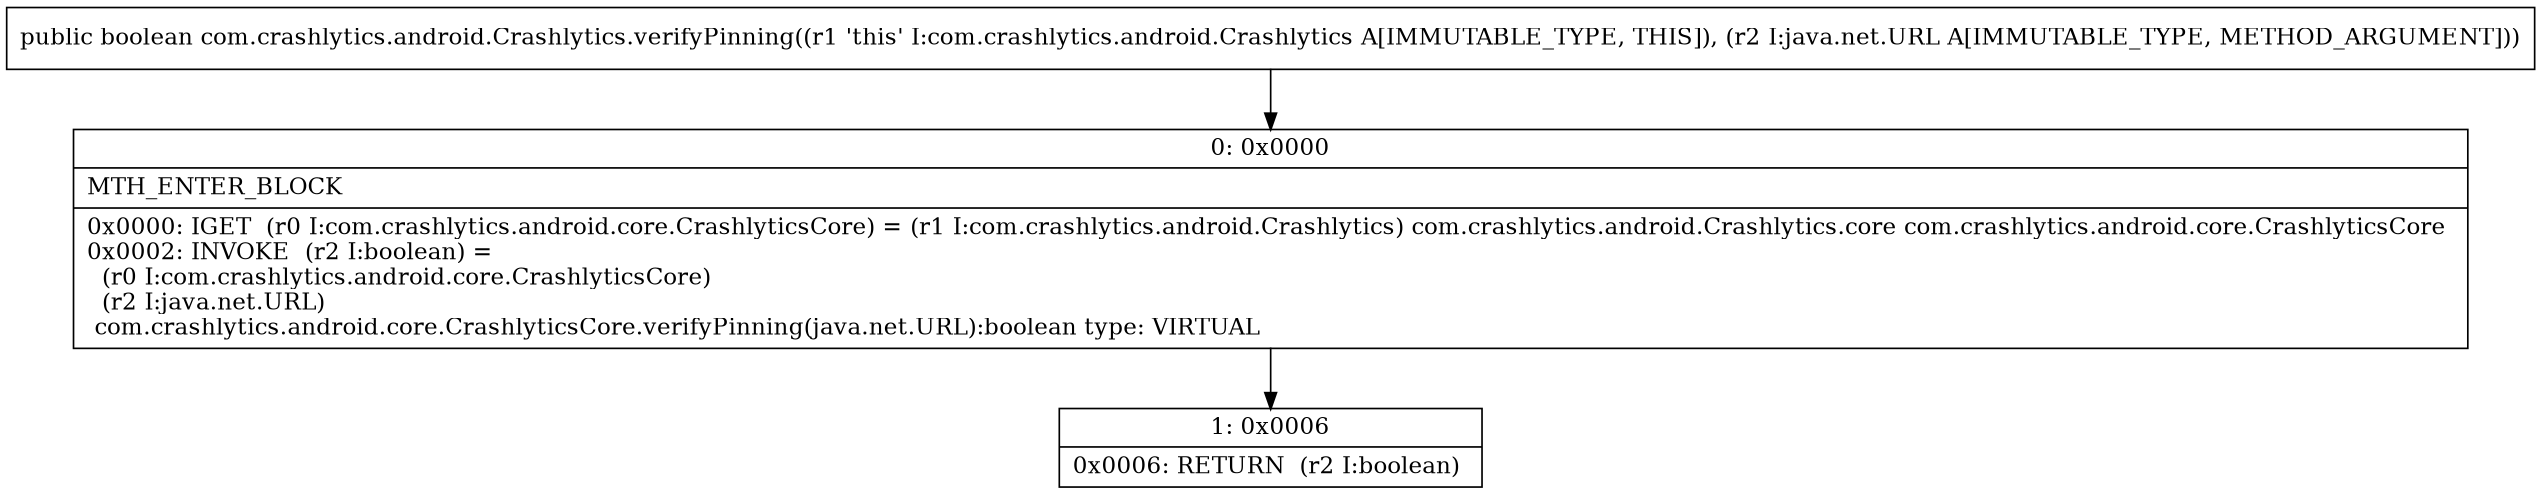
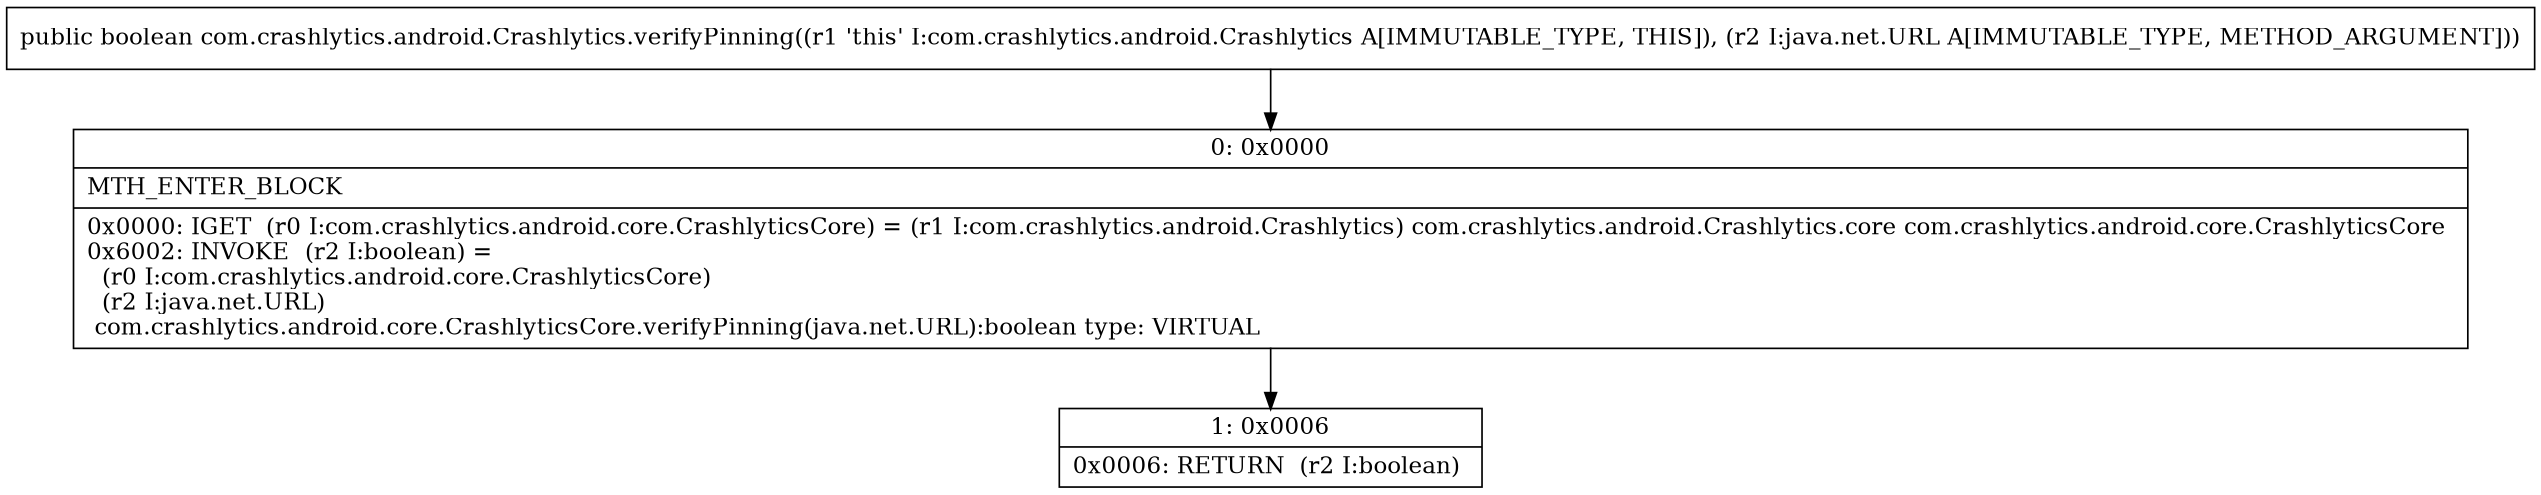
(294, 252) -> (294, 252)
